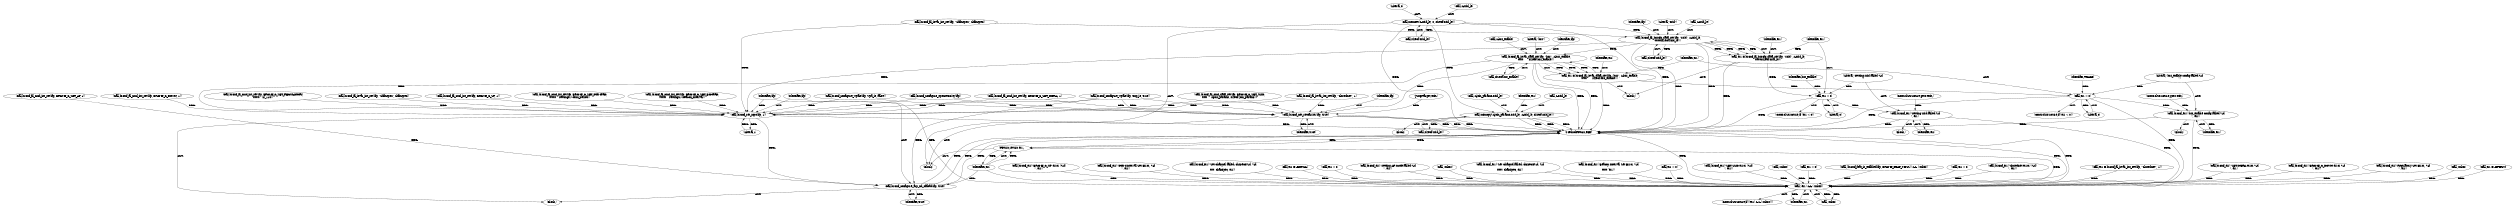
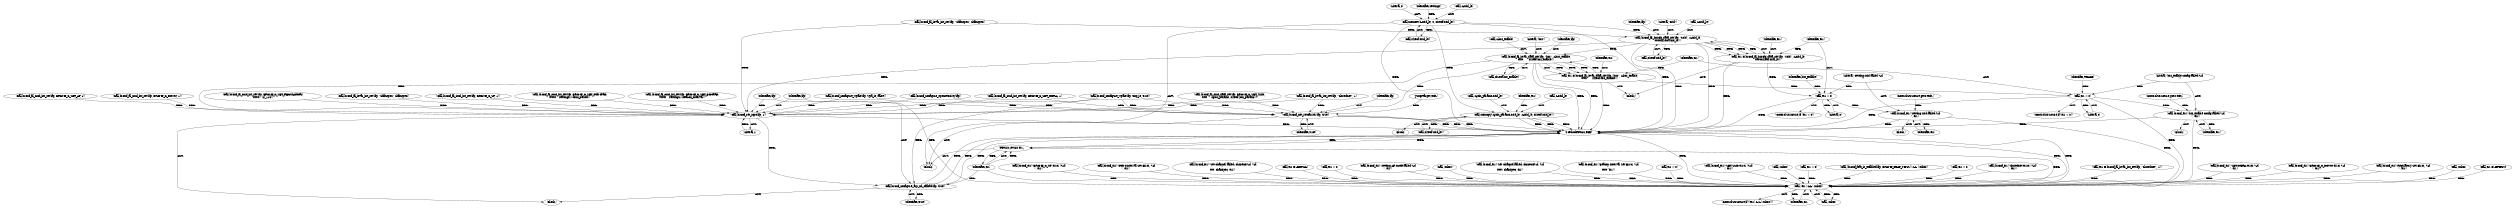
none -> (1428, 6)
(754, 125) -> (754, 125)
(473, 149) -> (397, 112)
